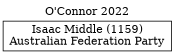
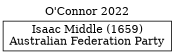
(87, 36) -> (87, 36)
